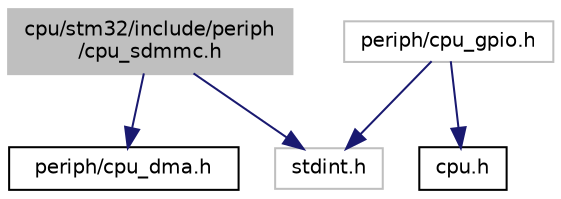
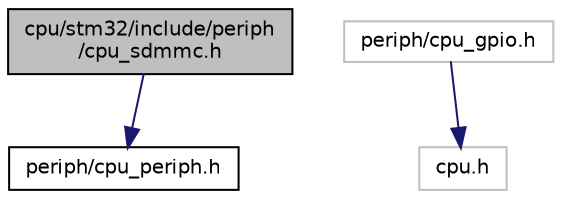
(150, 42) -> (150, 42)
(124, 169) -> (124, 169)
(329, 169) -> none
(463, 169) -> (463, 169)
